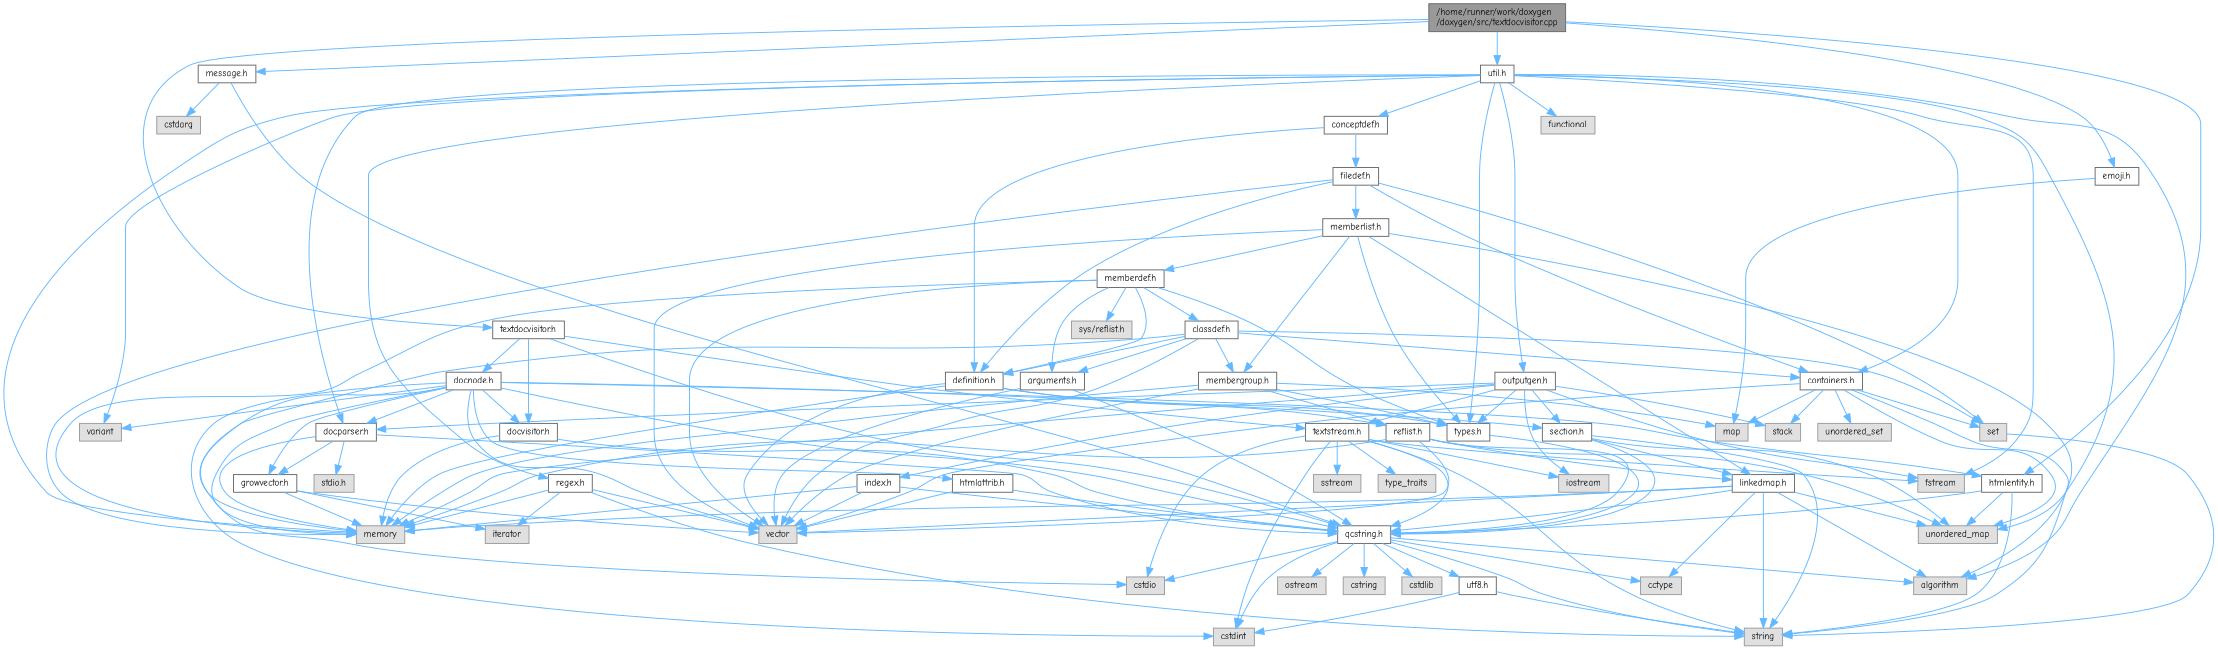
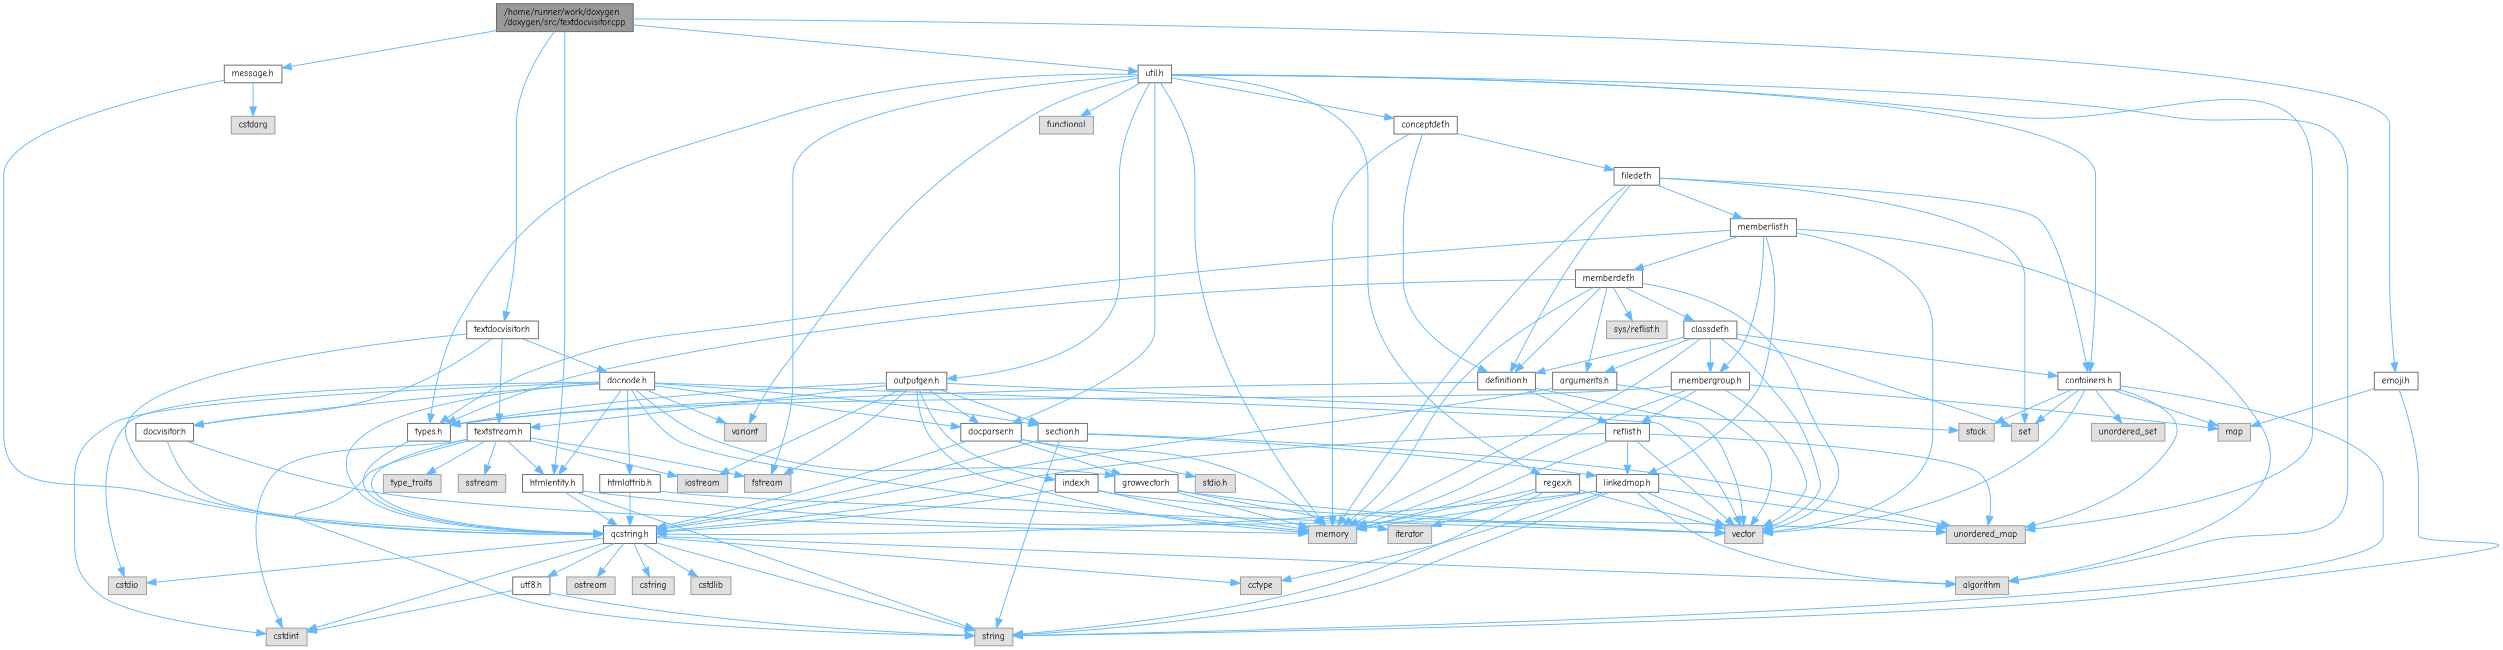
(644, 431) -> (1333, 309)
(1208, 471) -> (522, 455)
(2151, 608) -> (1877, 613)
